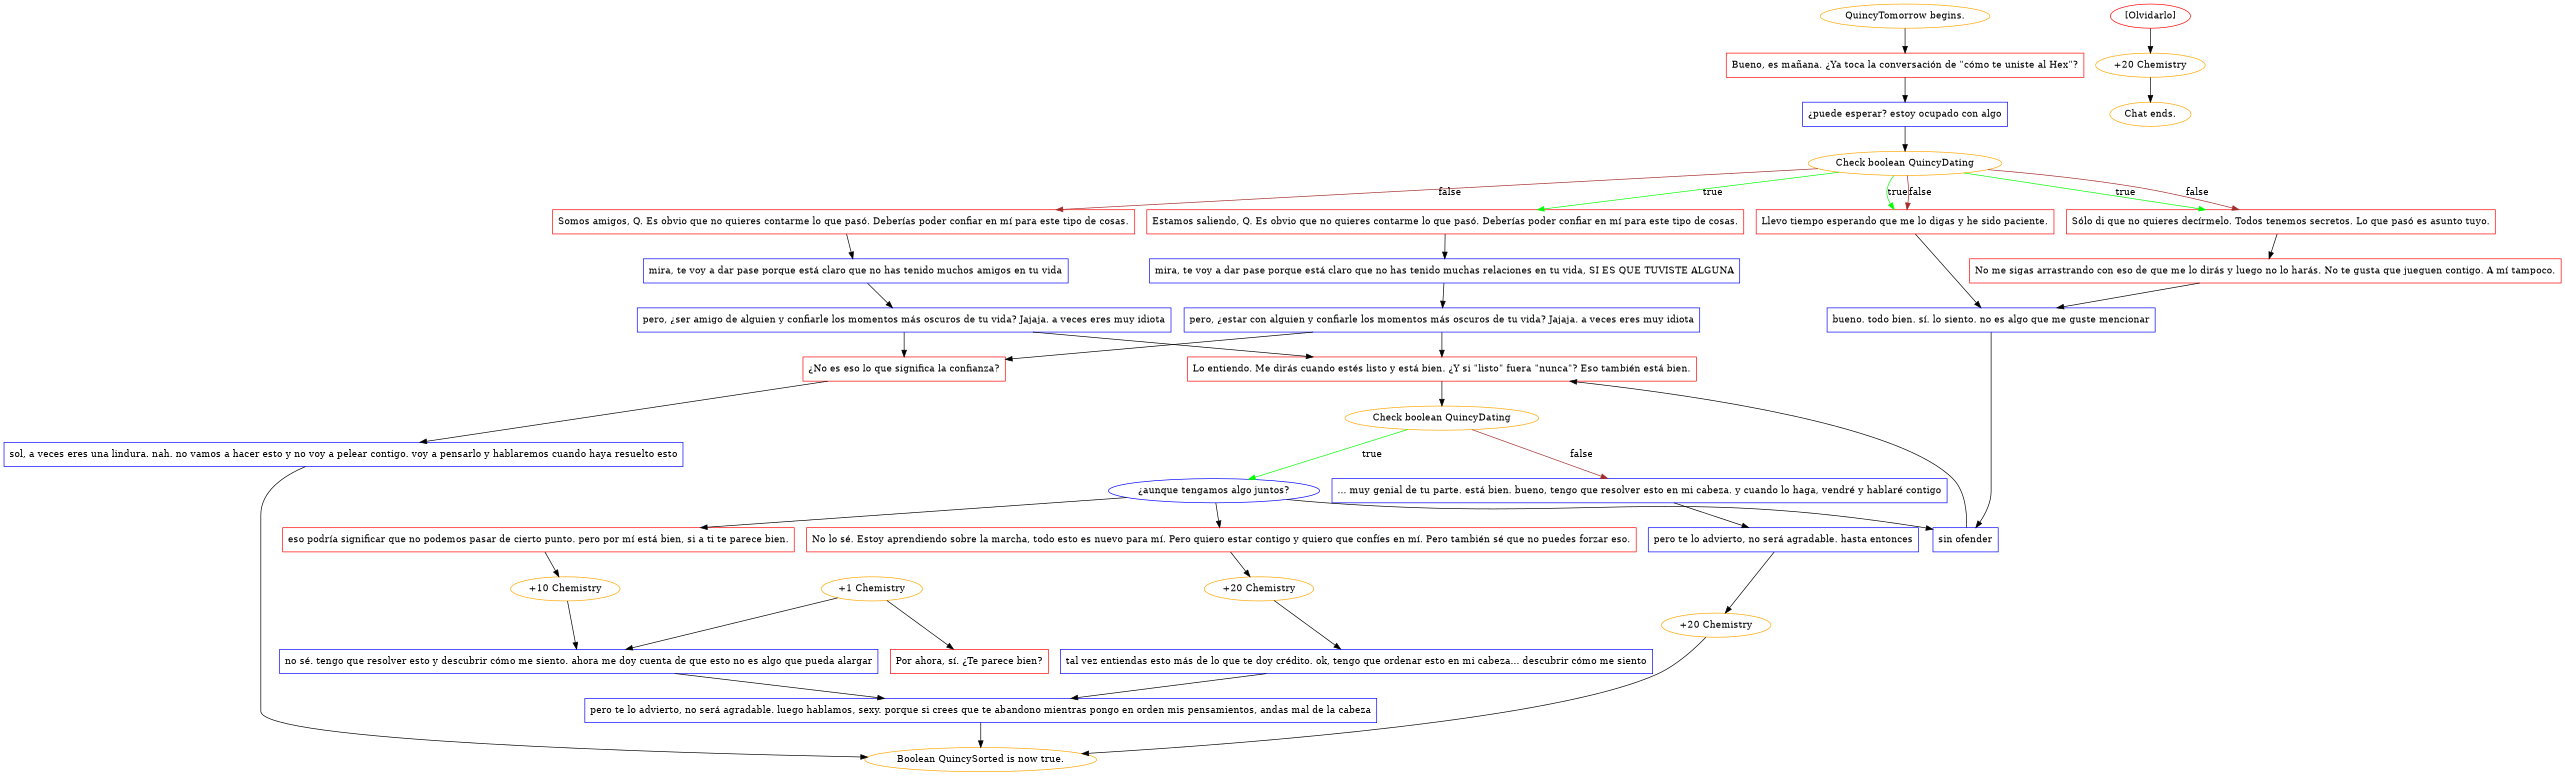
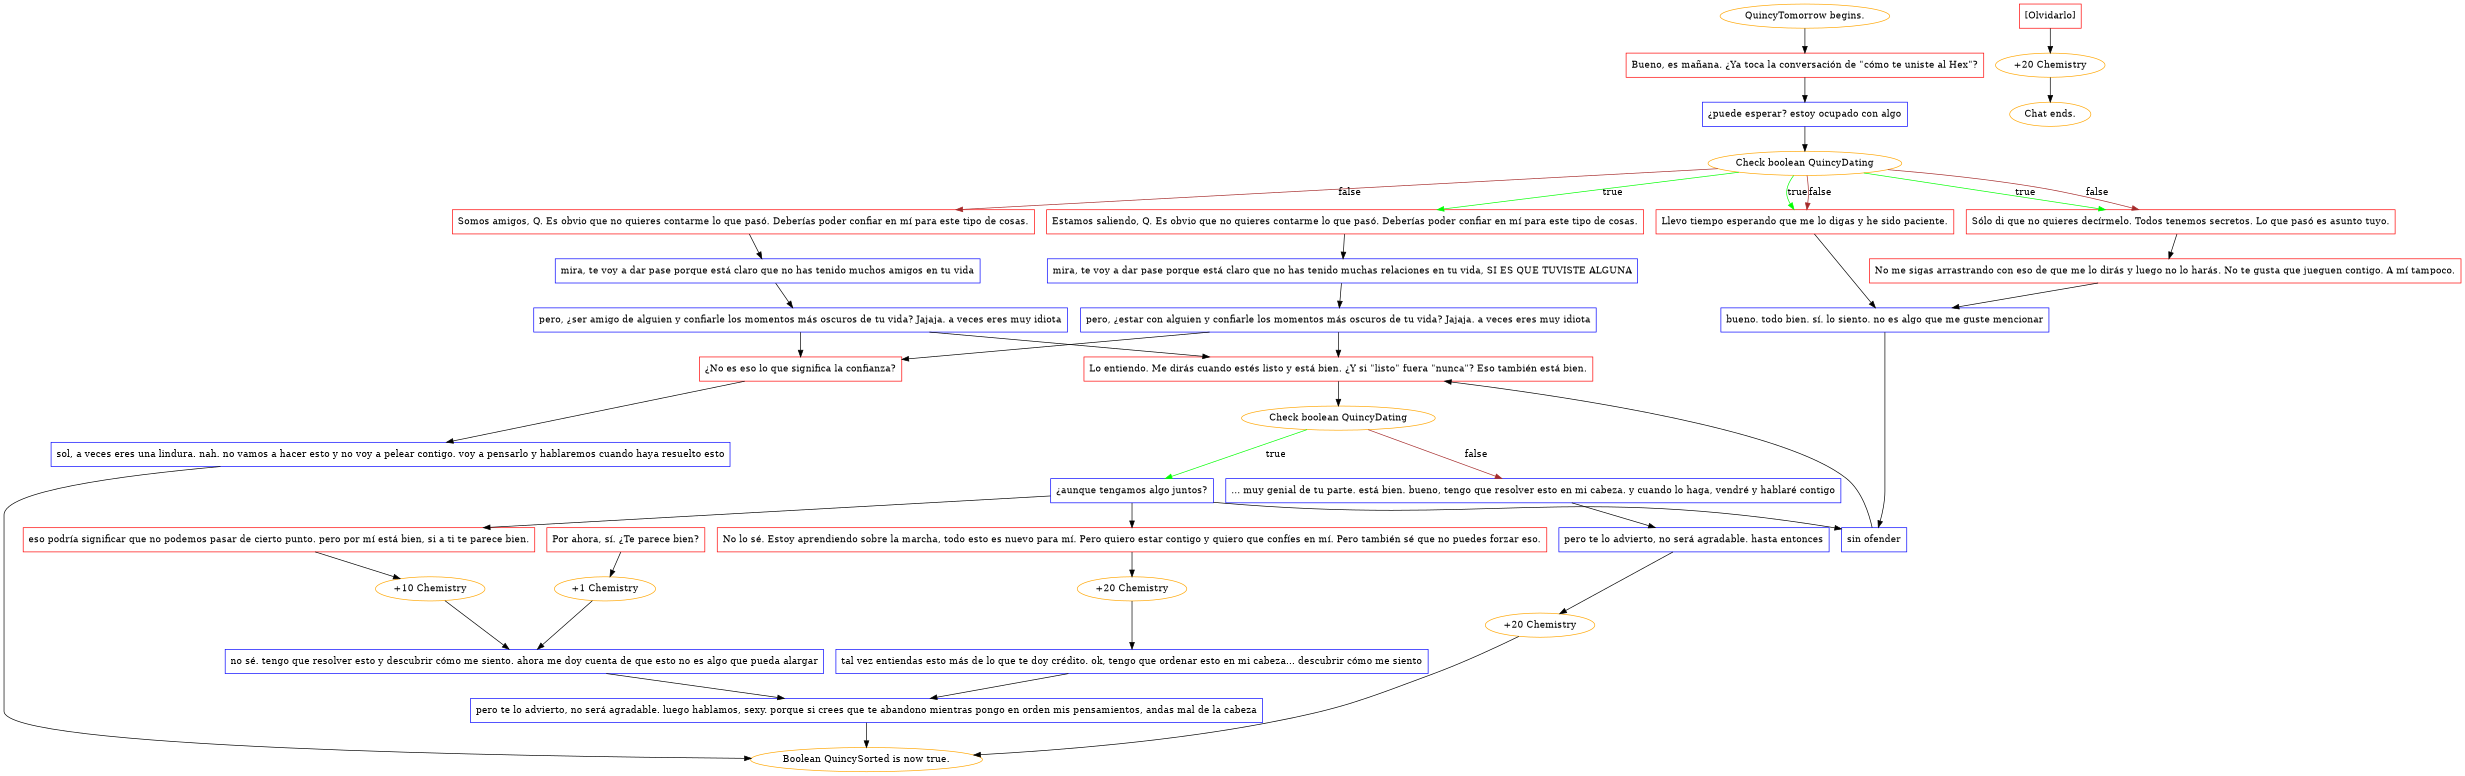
(2150, 16) -> (2050, 16)
(1214, 491) -> (1132, 491)
(917, 623) -> (617, 561)
